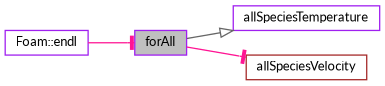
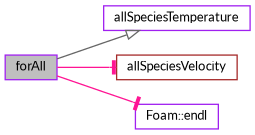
(108, 43) -> (95, 89)
